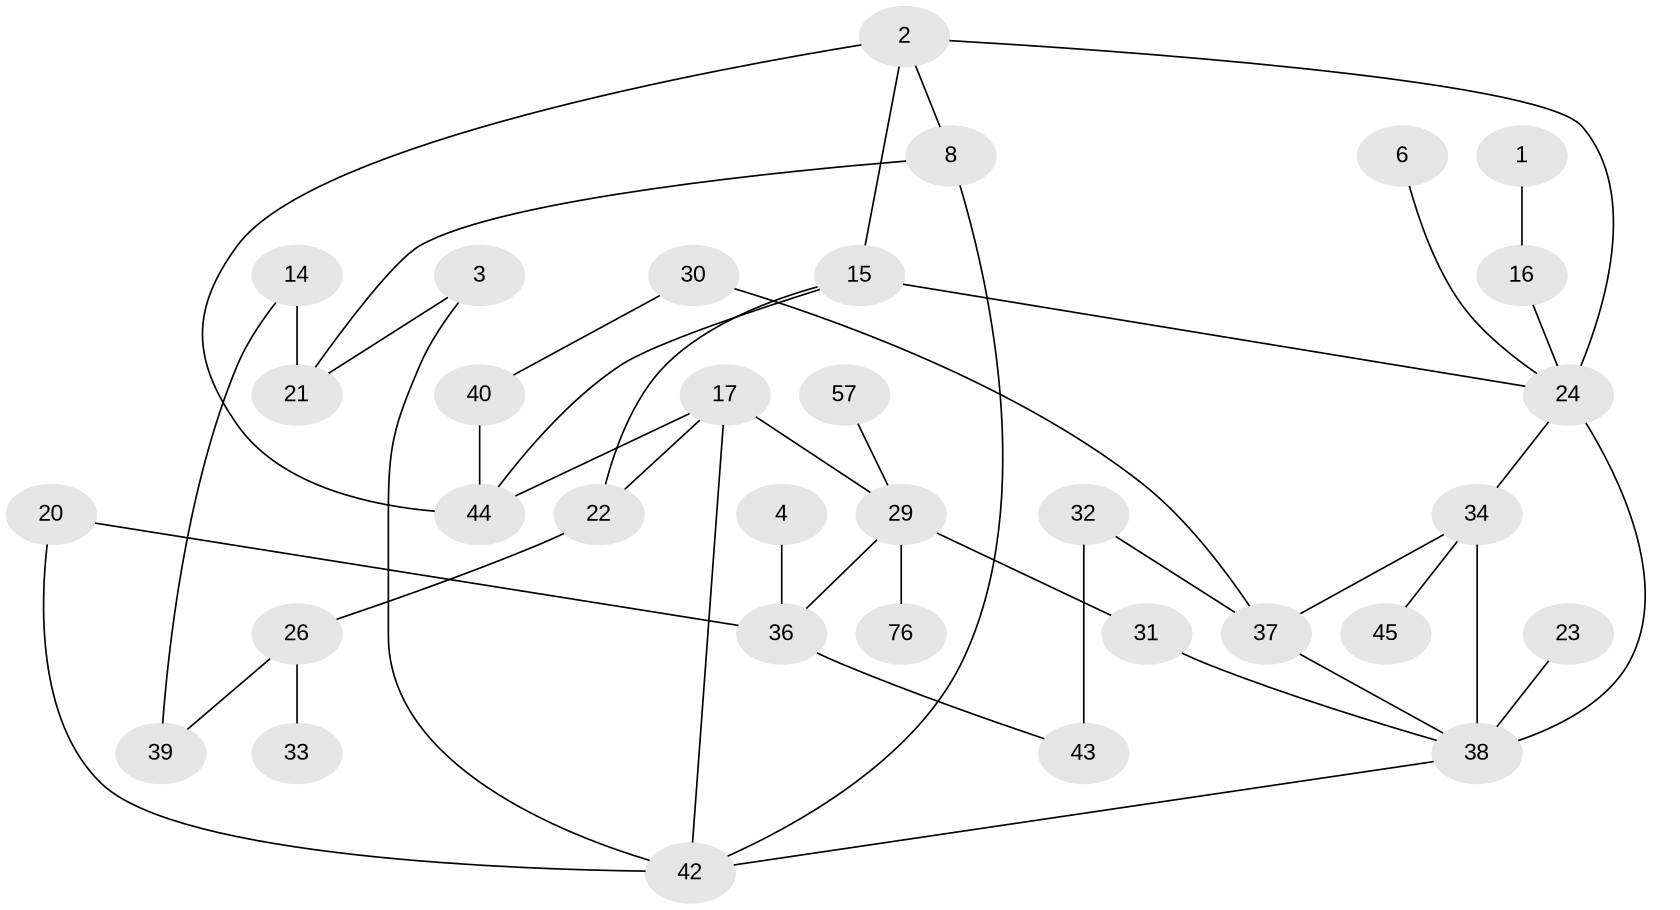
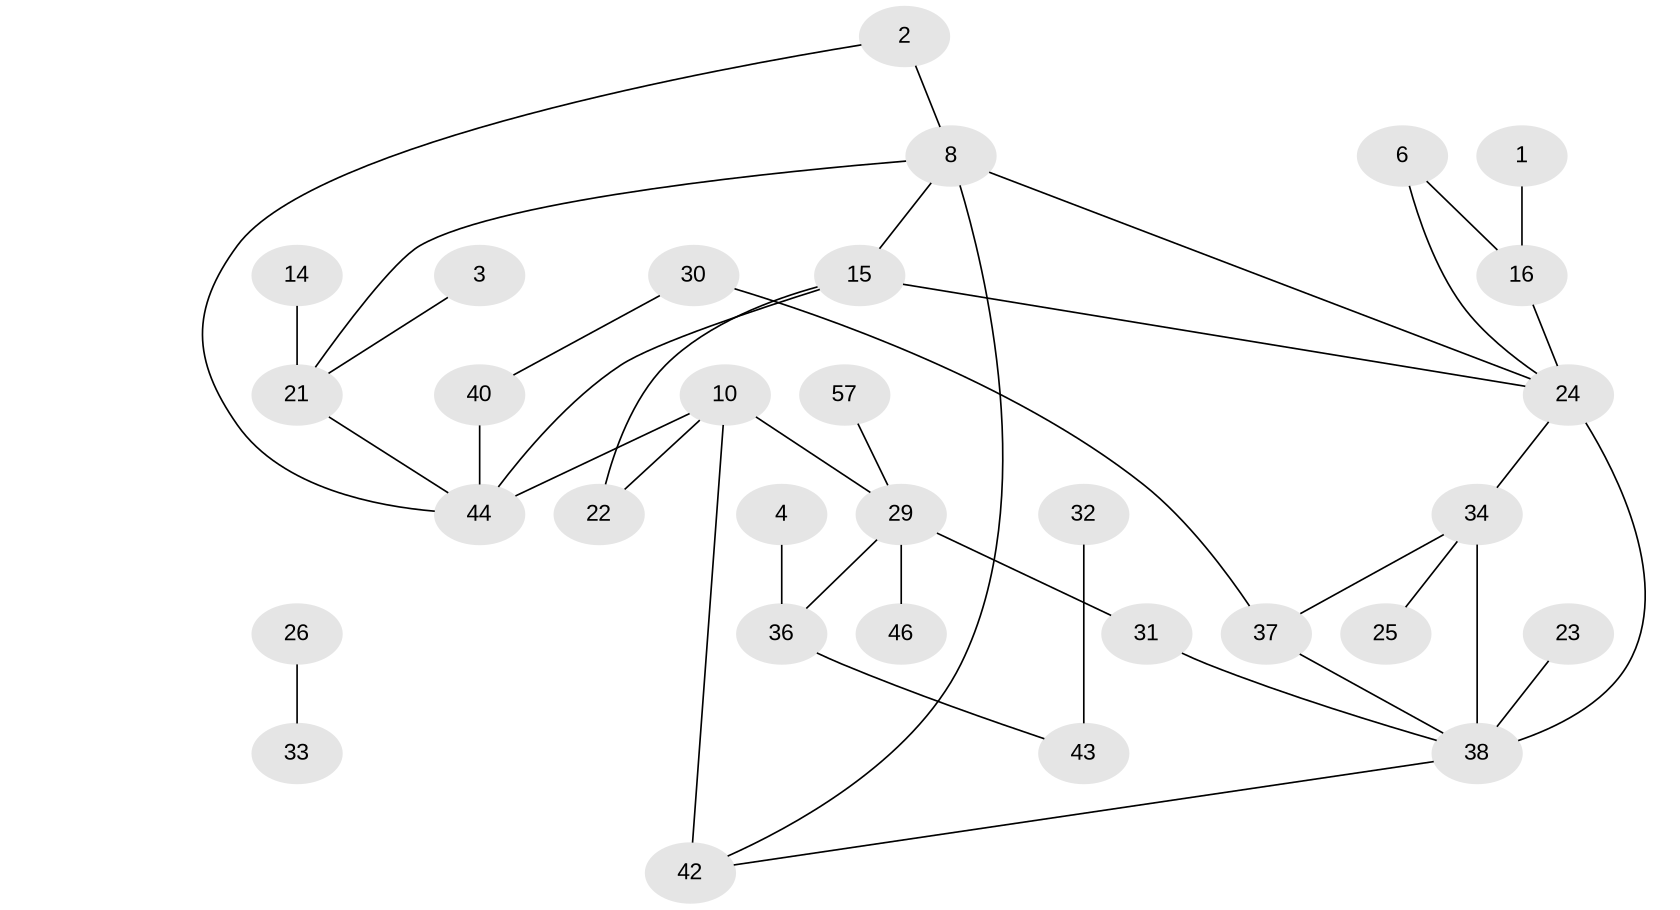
(1394, 79) -> (1260, 276)
(883, 151) -> (905, 216)
none -> (1462, 216)
(725, 395) -> (725, 395)
none -> (389, 455)
(51, 515) -> none
(474, 570) -> none
(1175, 574) -> none
(901, 634) -> (901, 634)
(1386, 634) -> (1386, 634)
(390, 644) -> none
(161, 754) -> none
